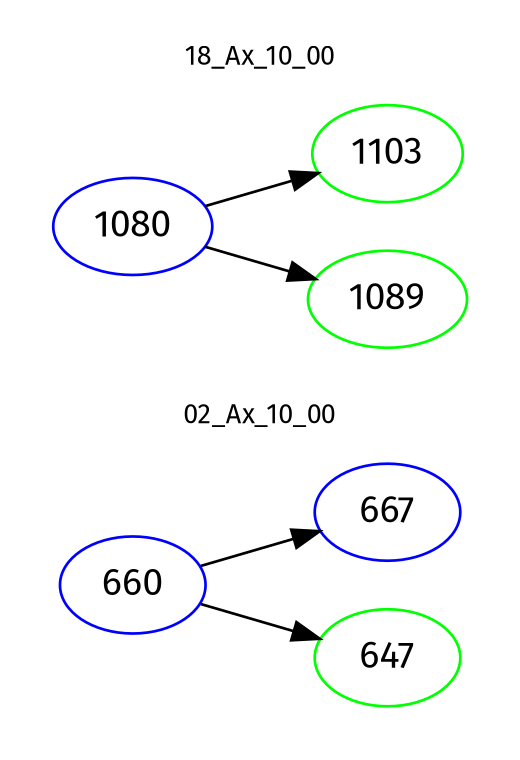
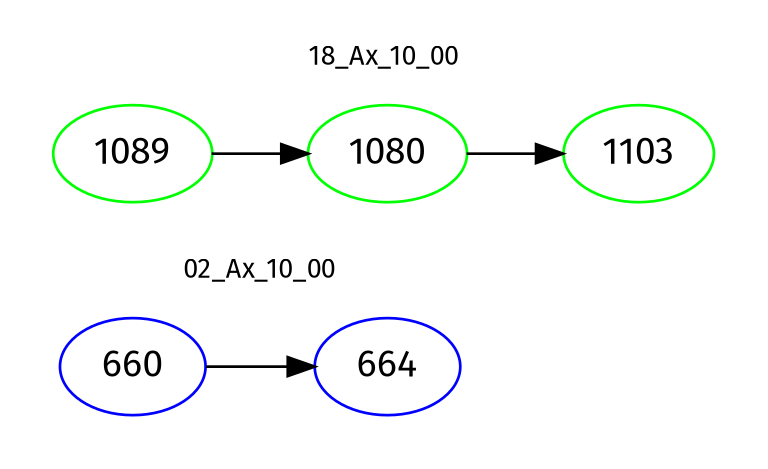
(133, 226) -> (387, 154)
(247, 259) -> (246, 154)
(387, 512) -> (387, 367)
(387, 658) -> none
